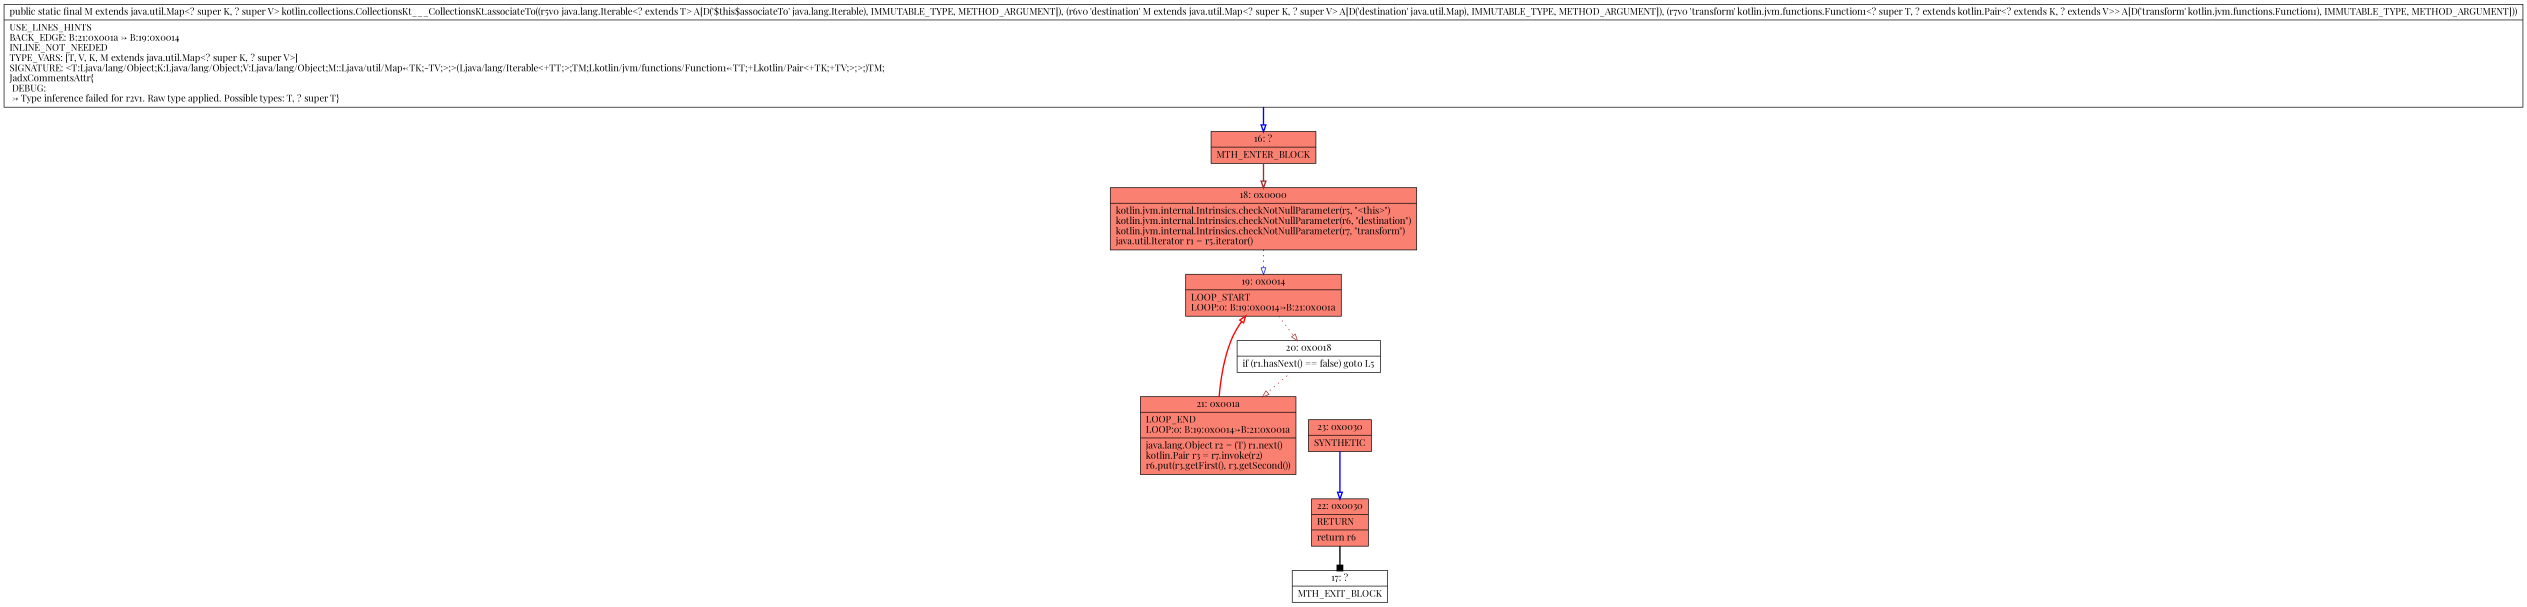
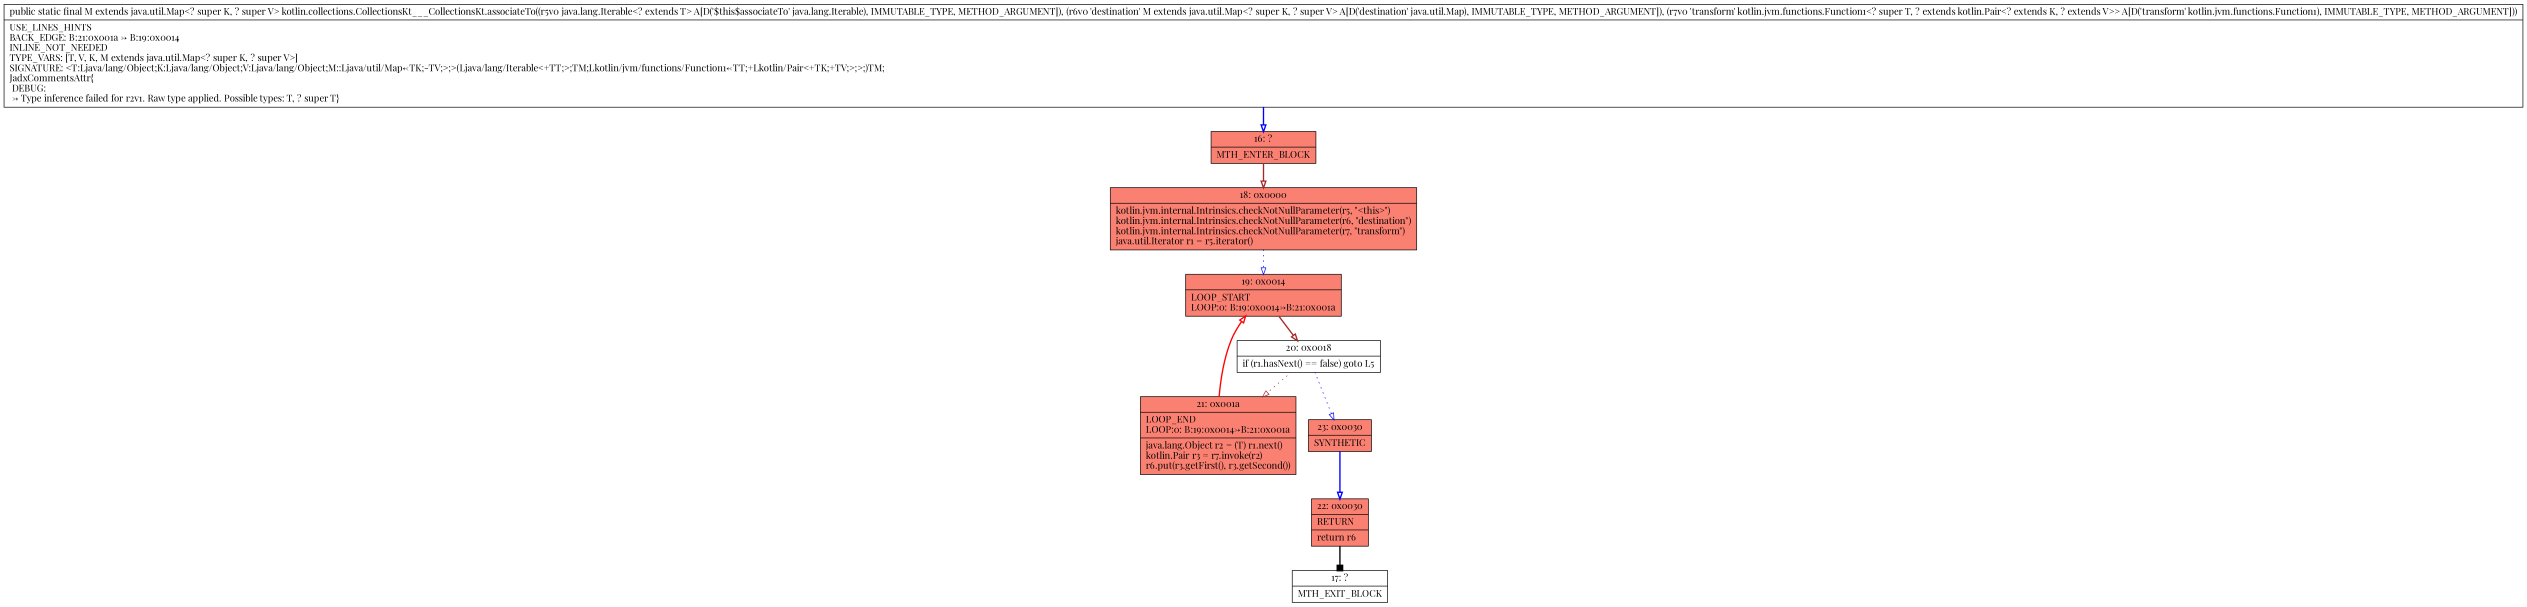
(1286, 326) -> (1286, 326)
none -> (1323, 393)
